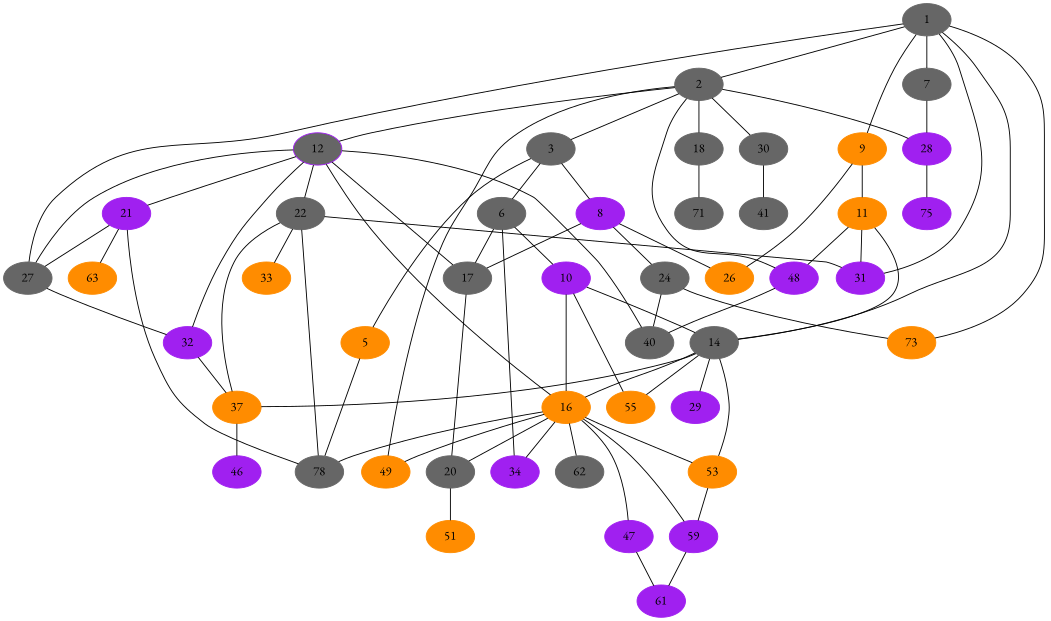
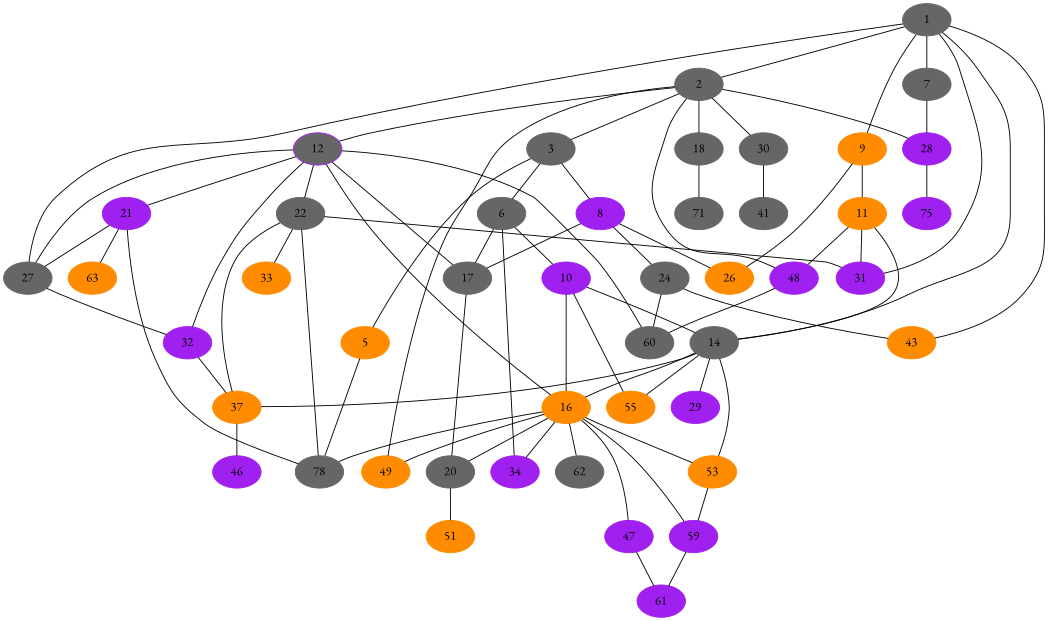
(650, 343) -> (650, 343)
(912, 343) -> (912, 343)
